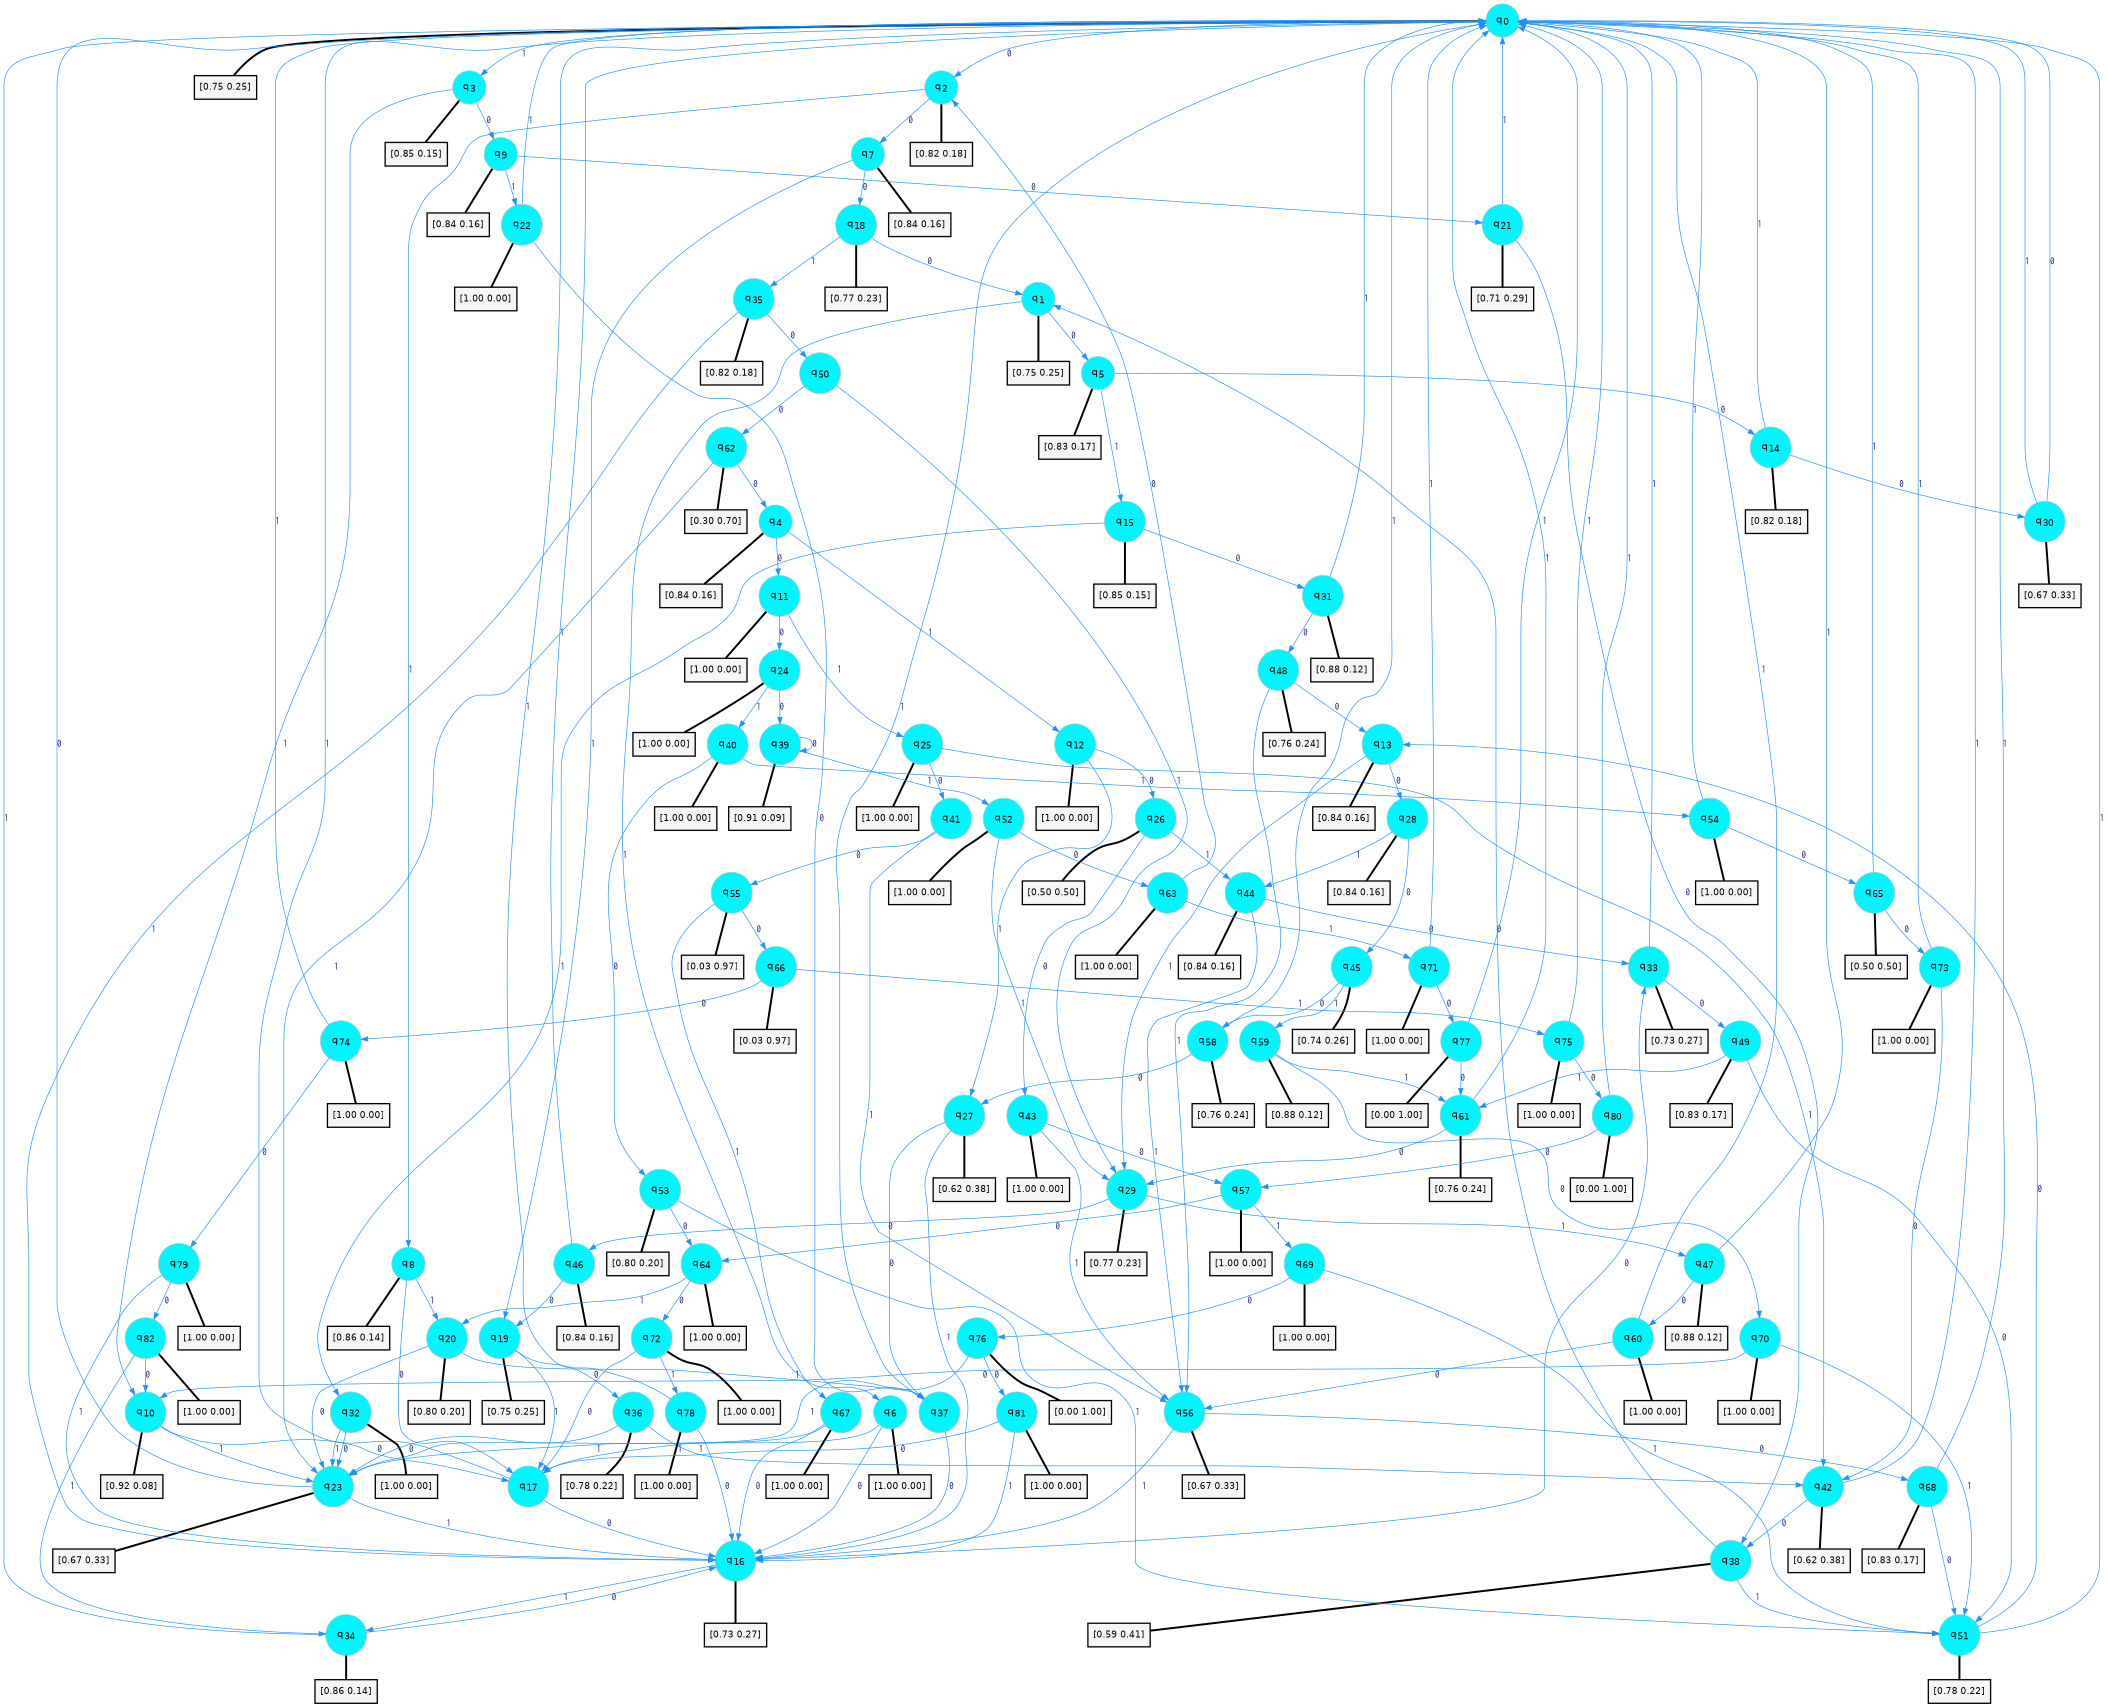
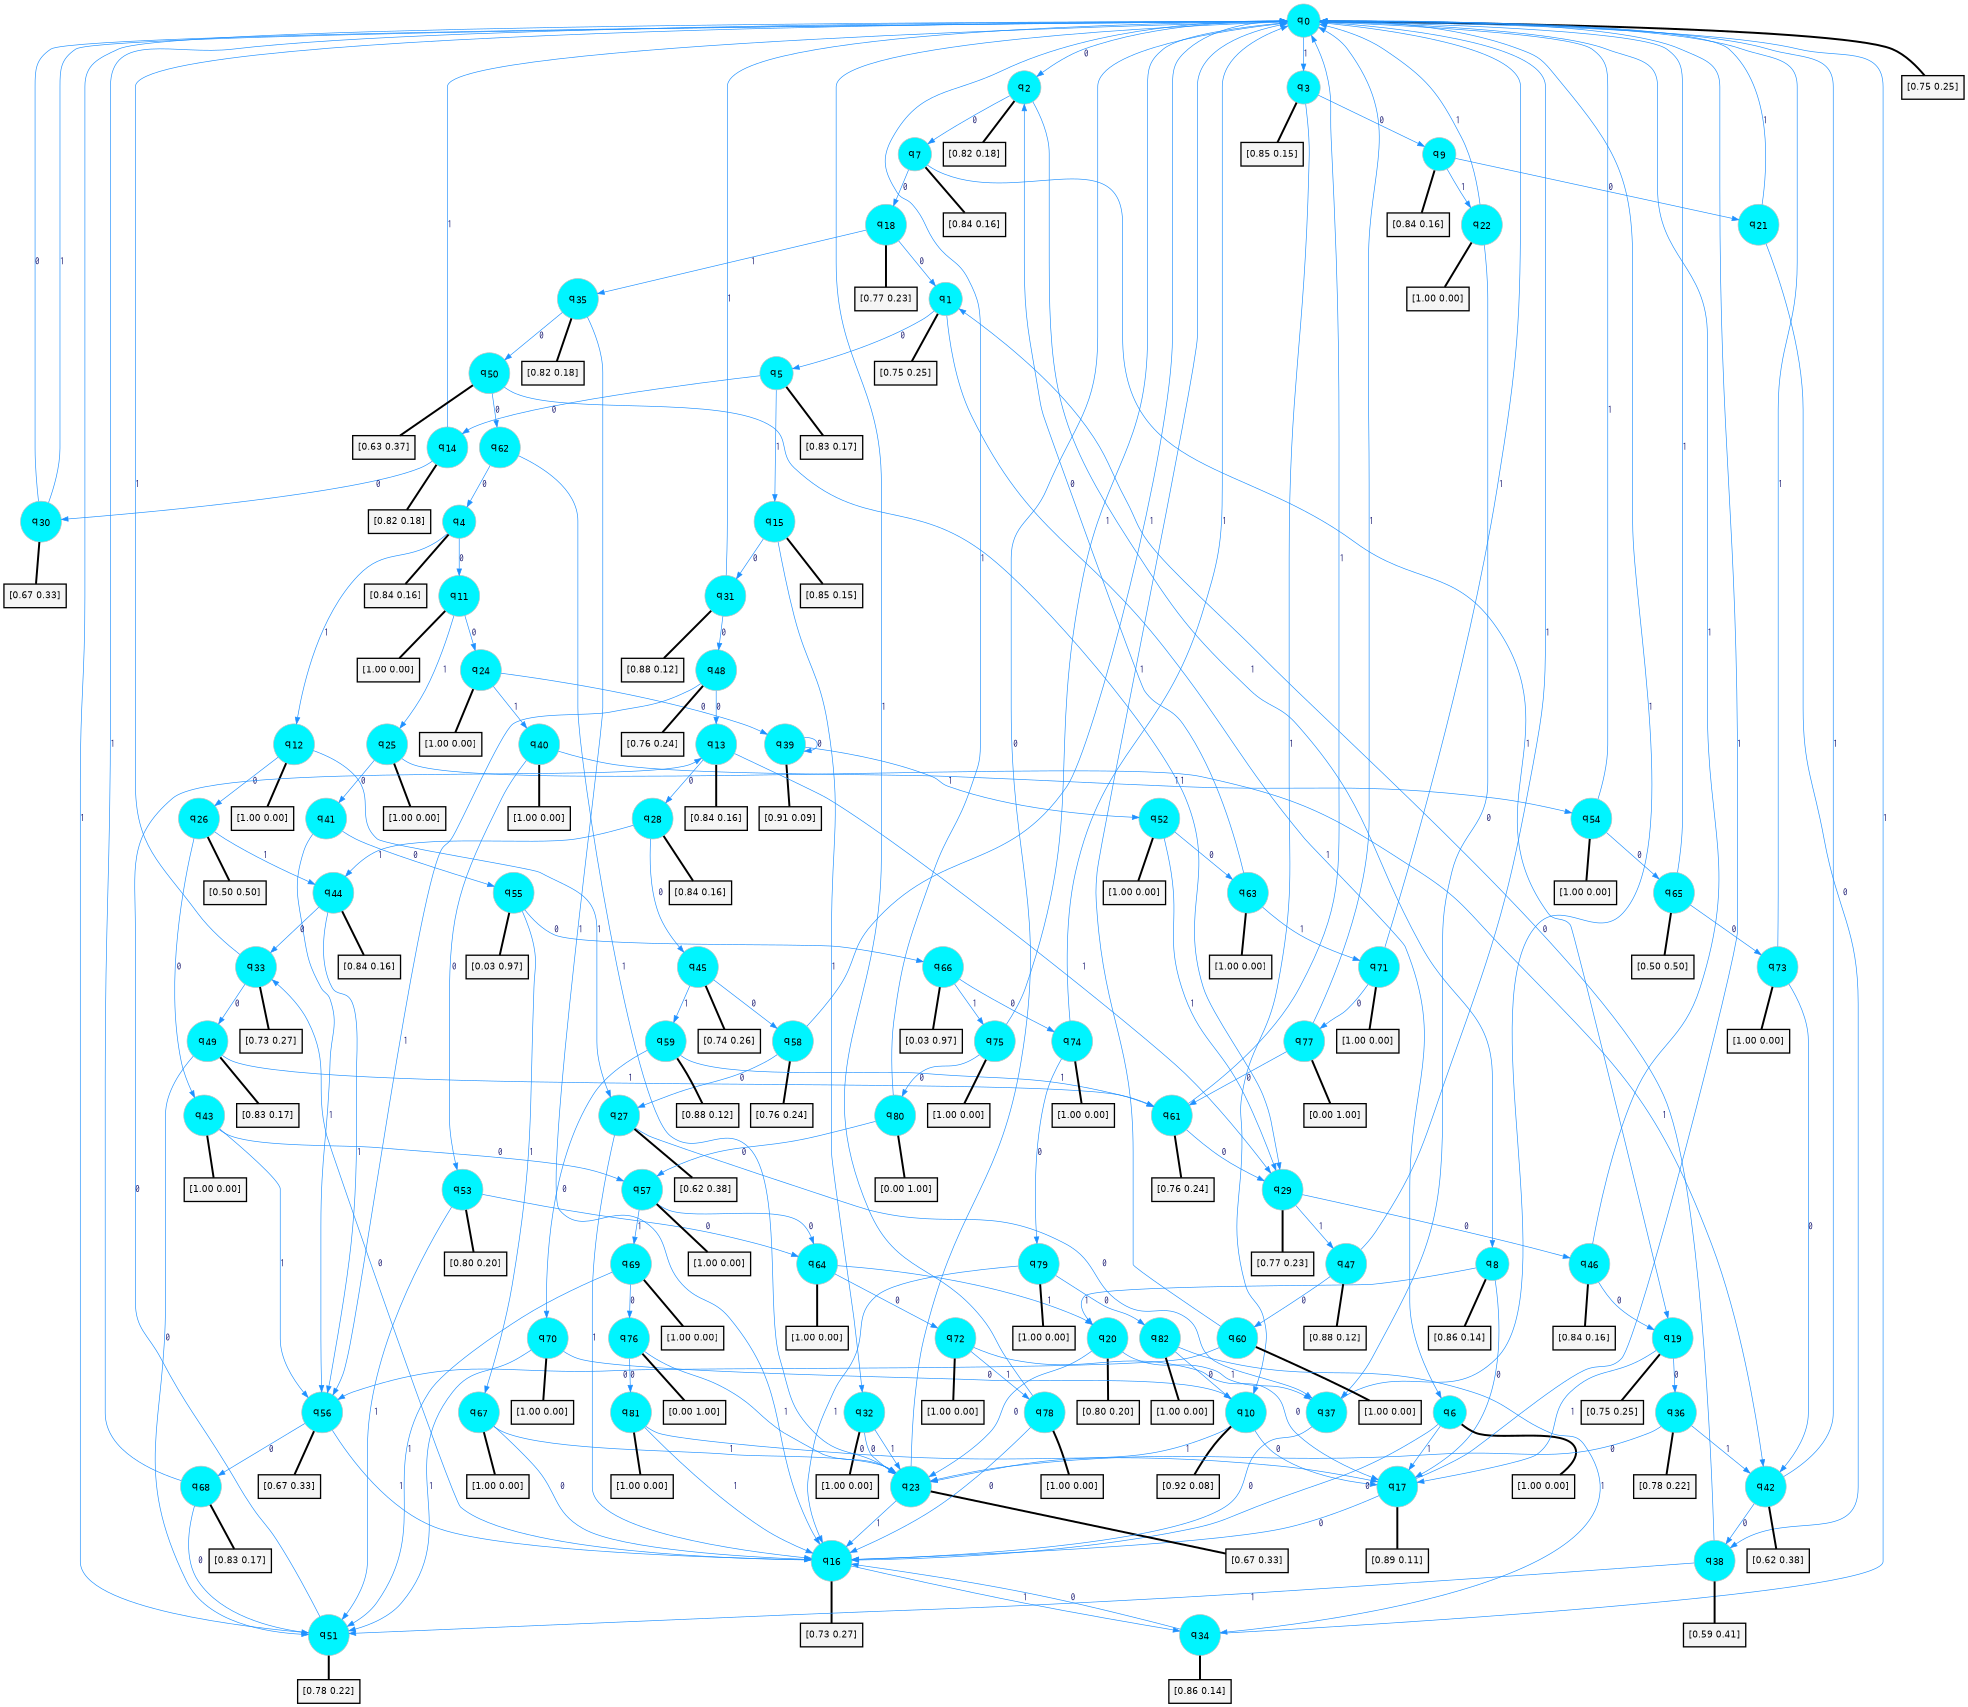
(1503, 299) -> none
none -> (384, 447)
(716, 522) -> none
none -> (1397, 1561)
